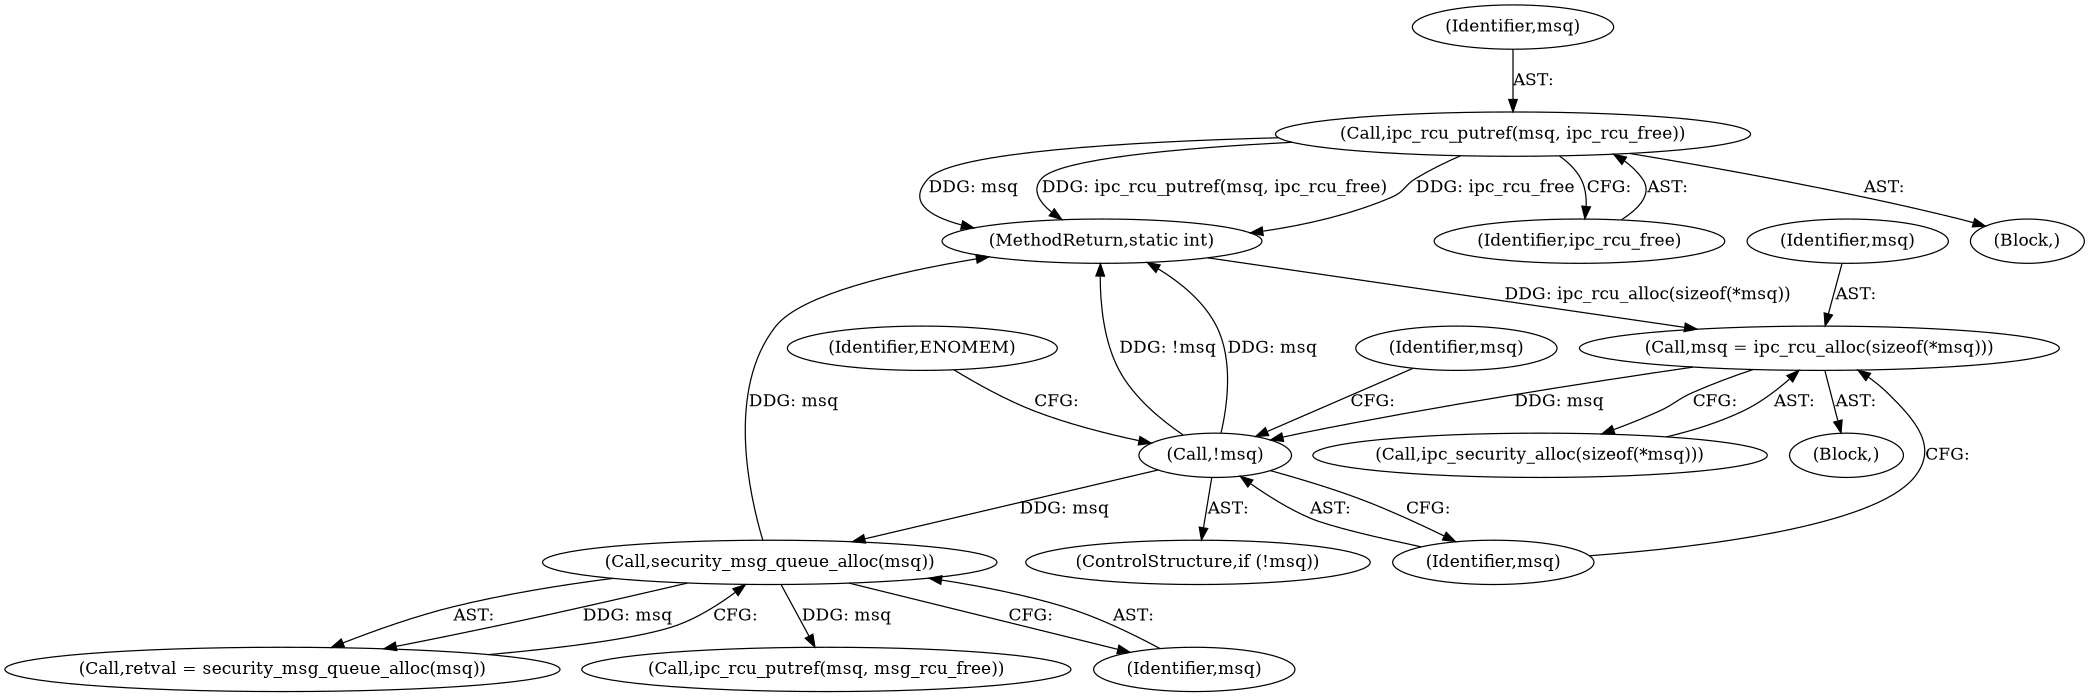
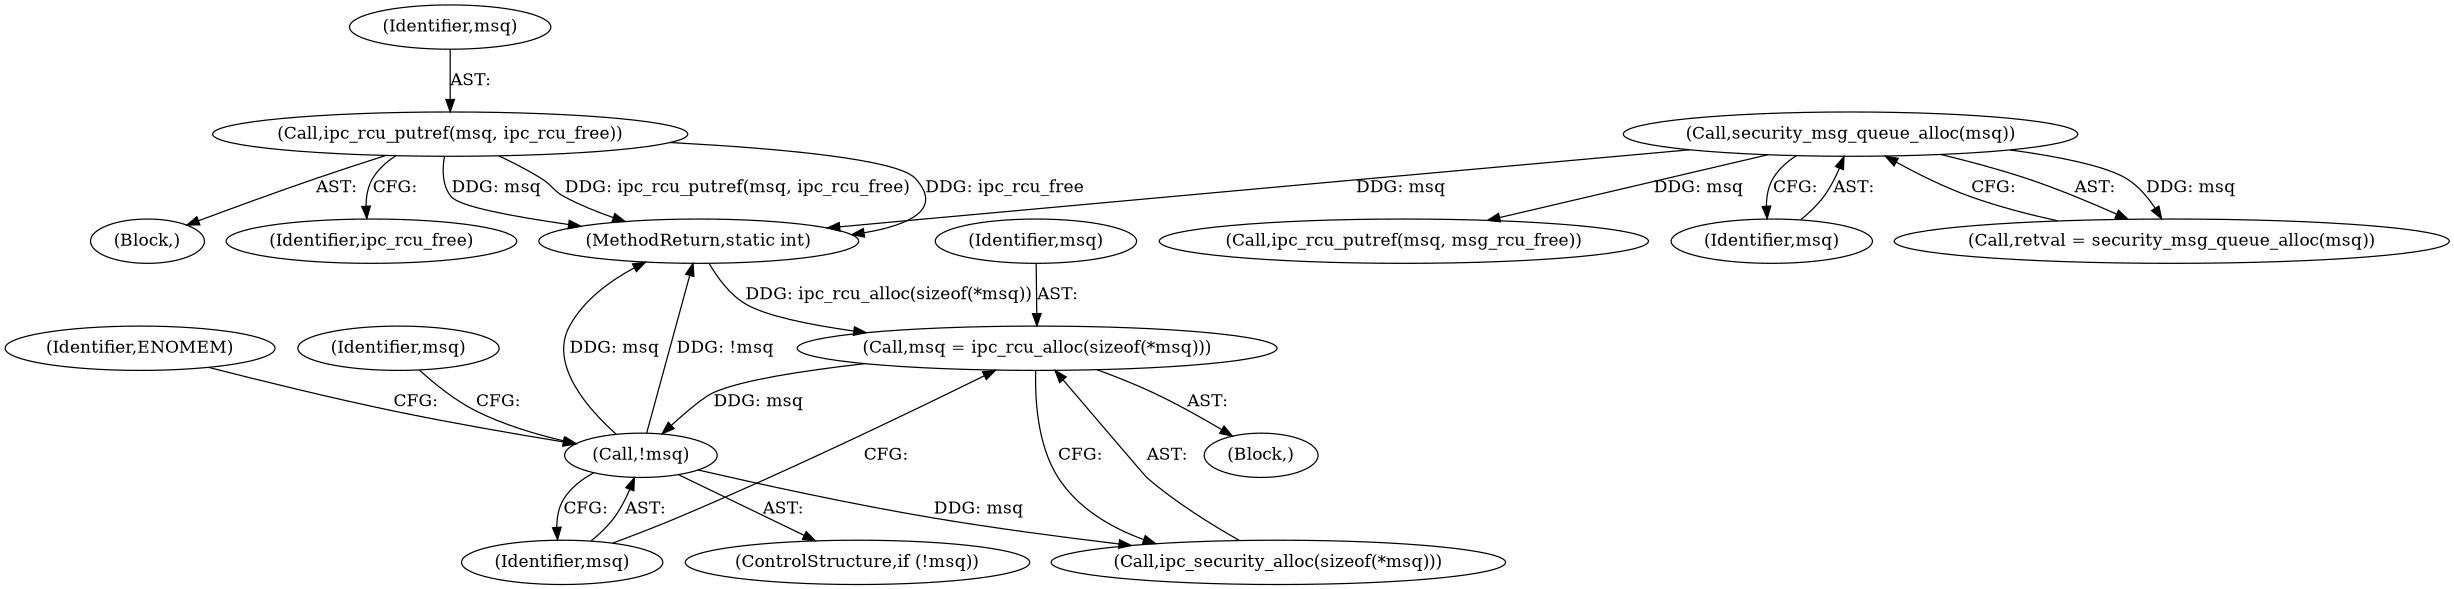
(1646, 191) -> none
(1011, 504) -> (907, 513)
